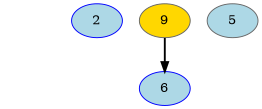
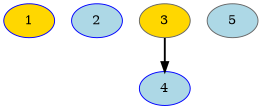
none -> (29, 21)
(165, 21) -> (165, 21)
(165, 89) -> (165, 89)
